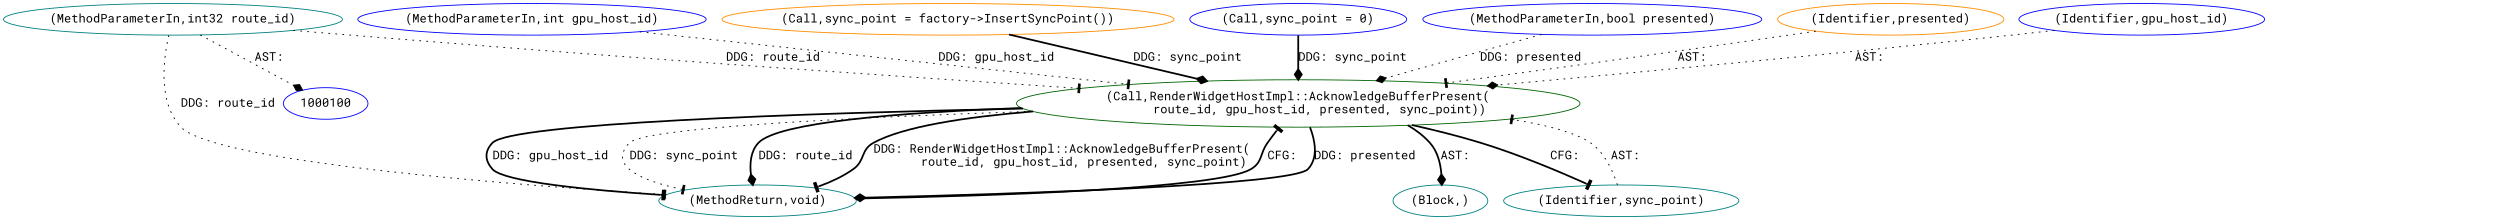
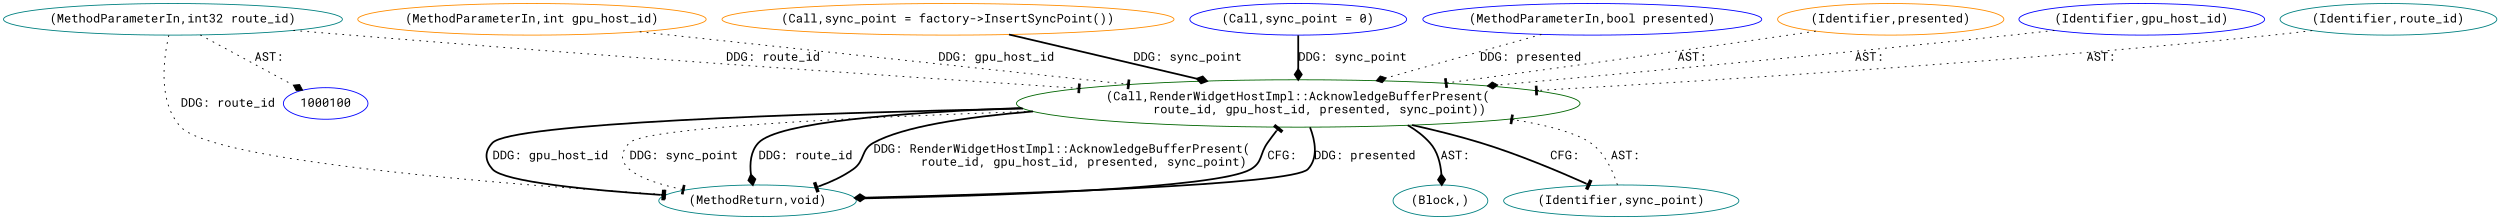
(532, 19) -> (532, 19)
none -> (2388, 19)
